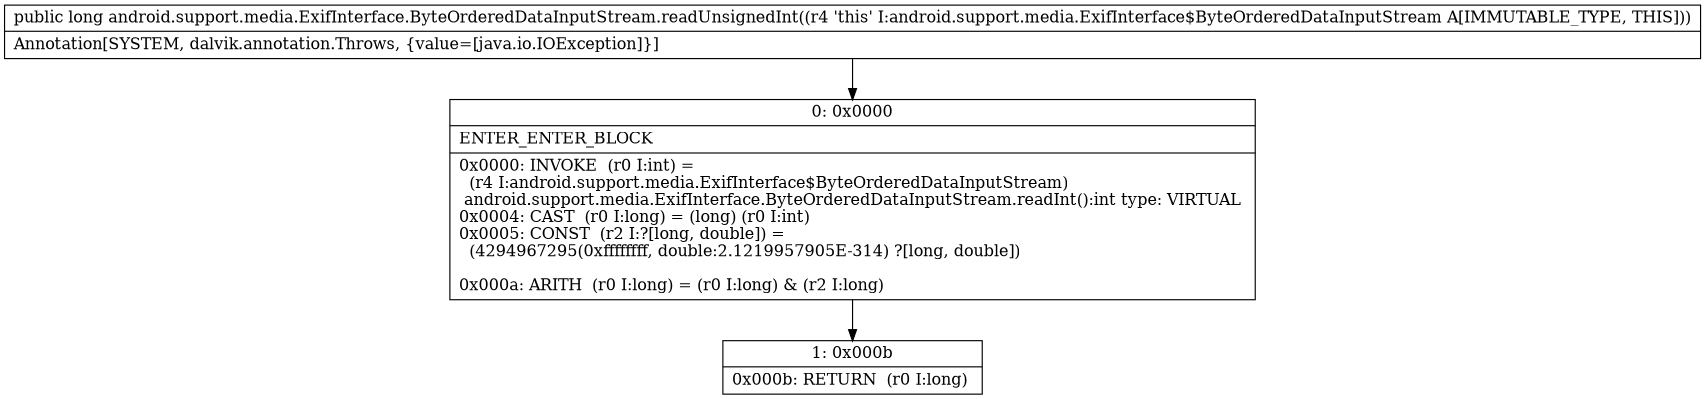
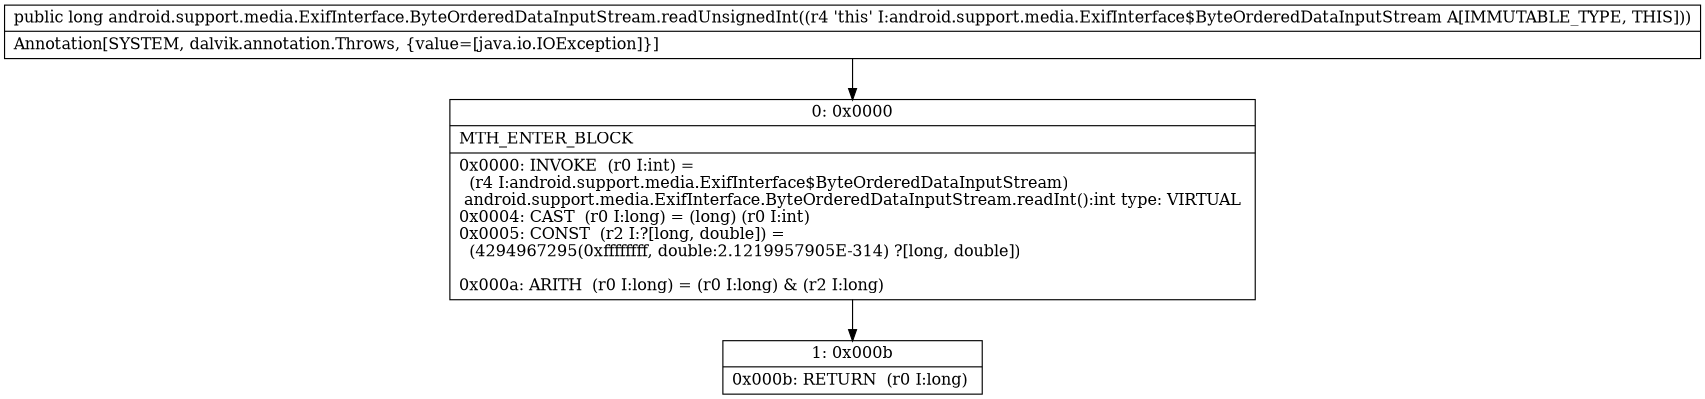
(556, 139) -> (547, 139)
